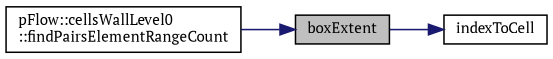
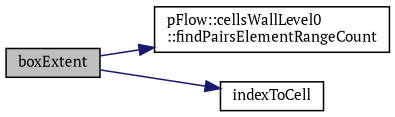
(260, 30) -> (120, 53)
